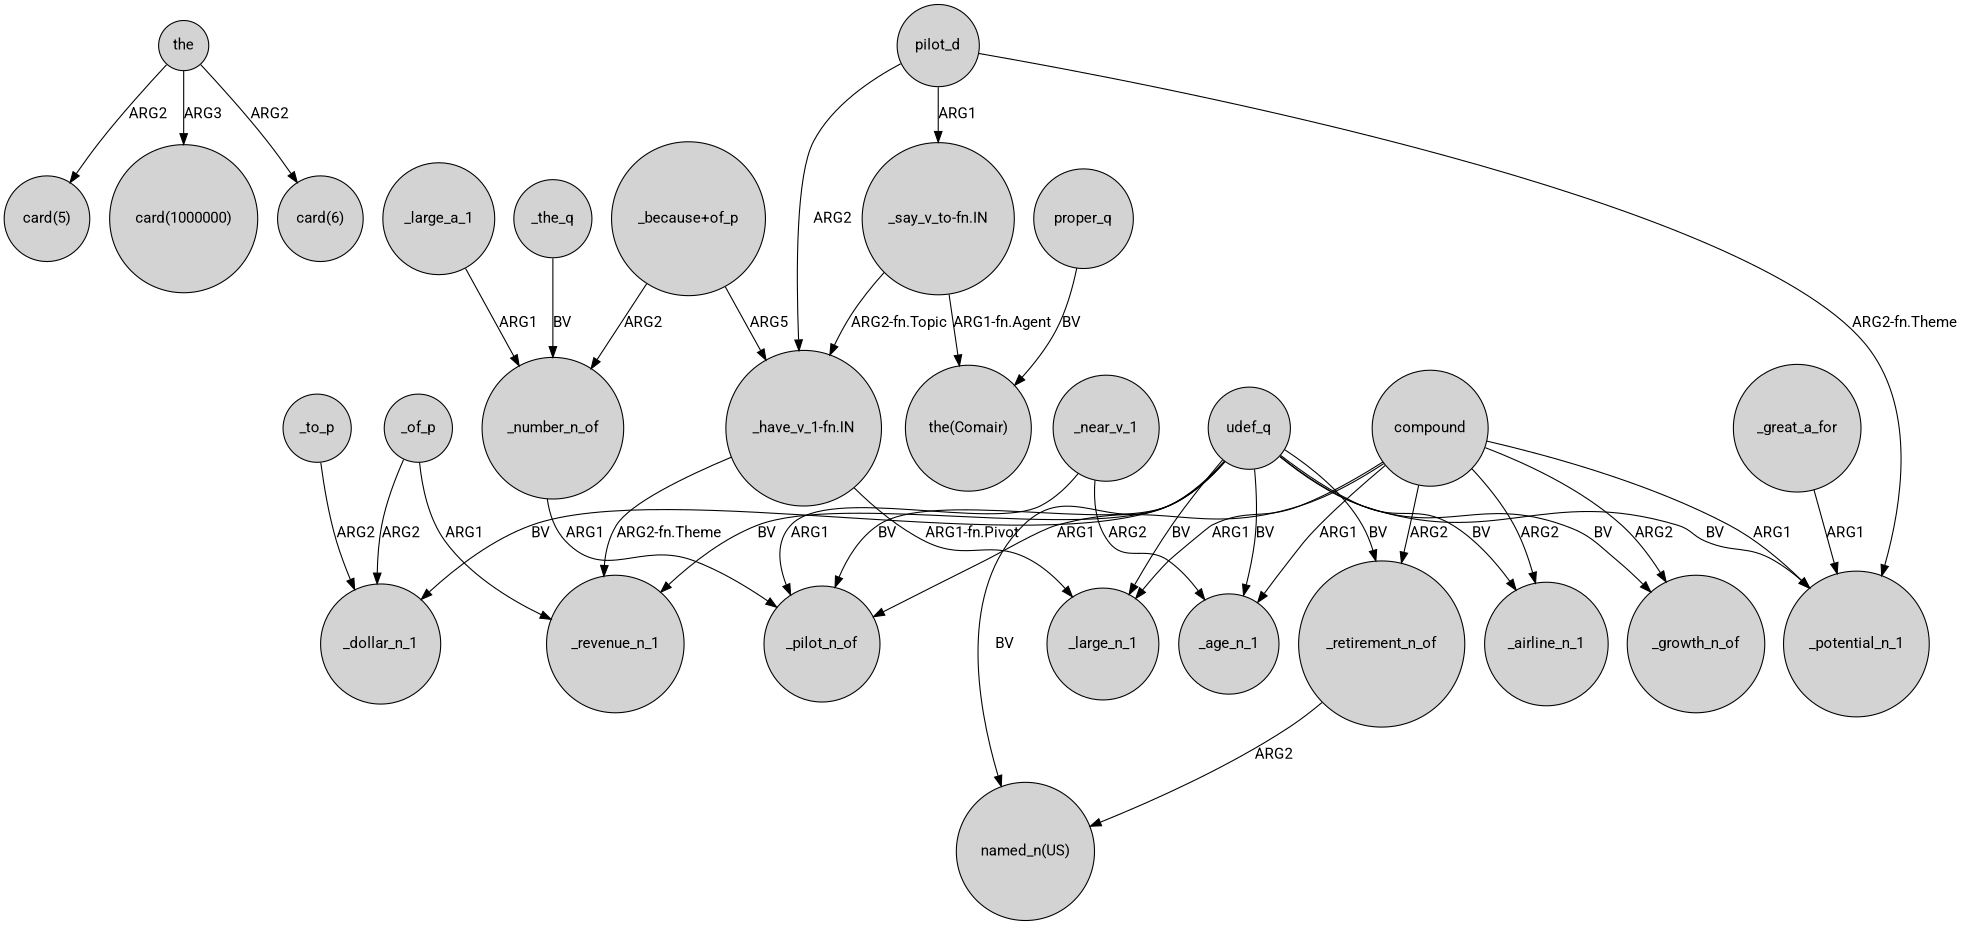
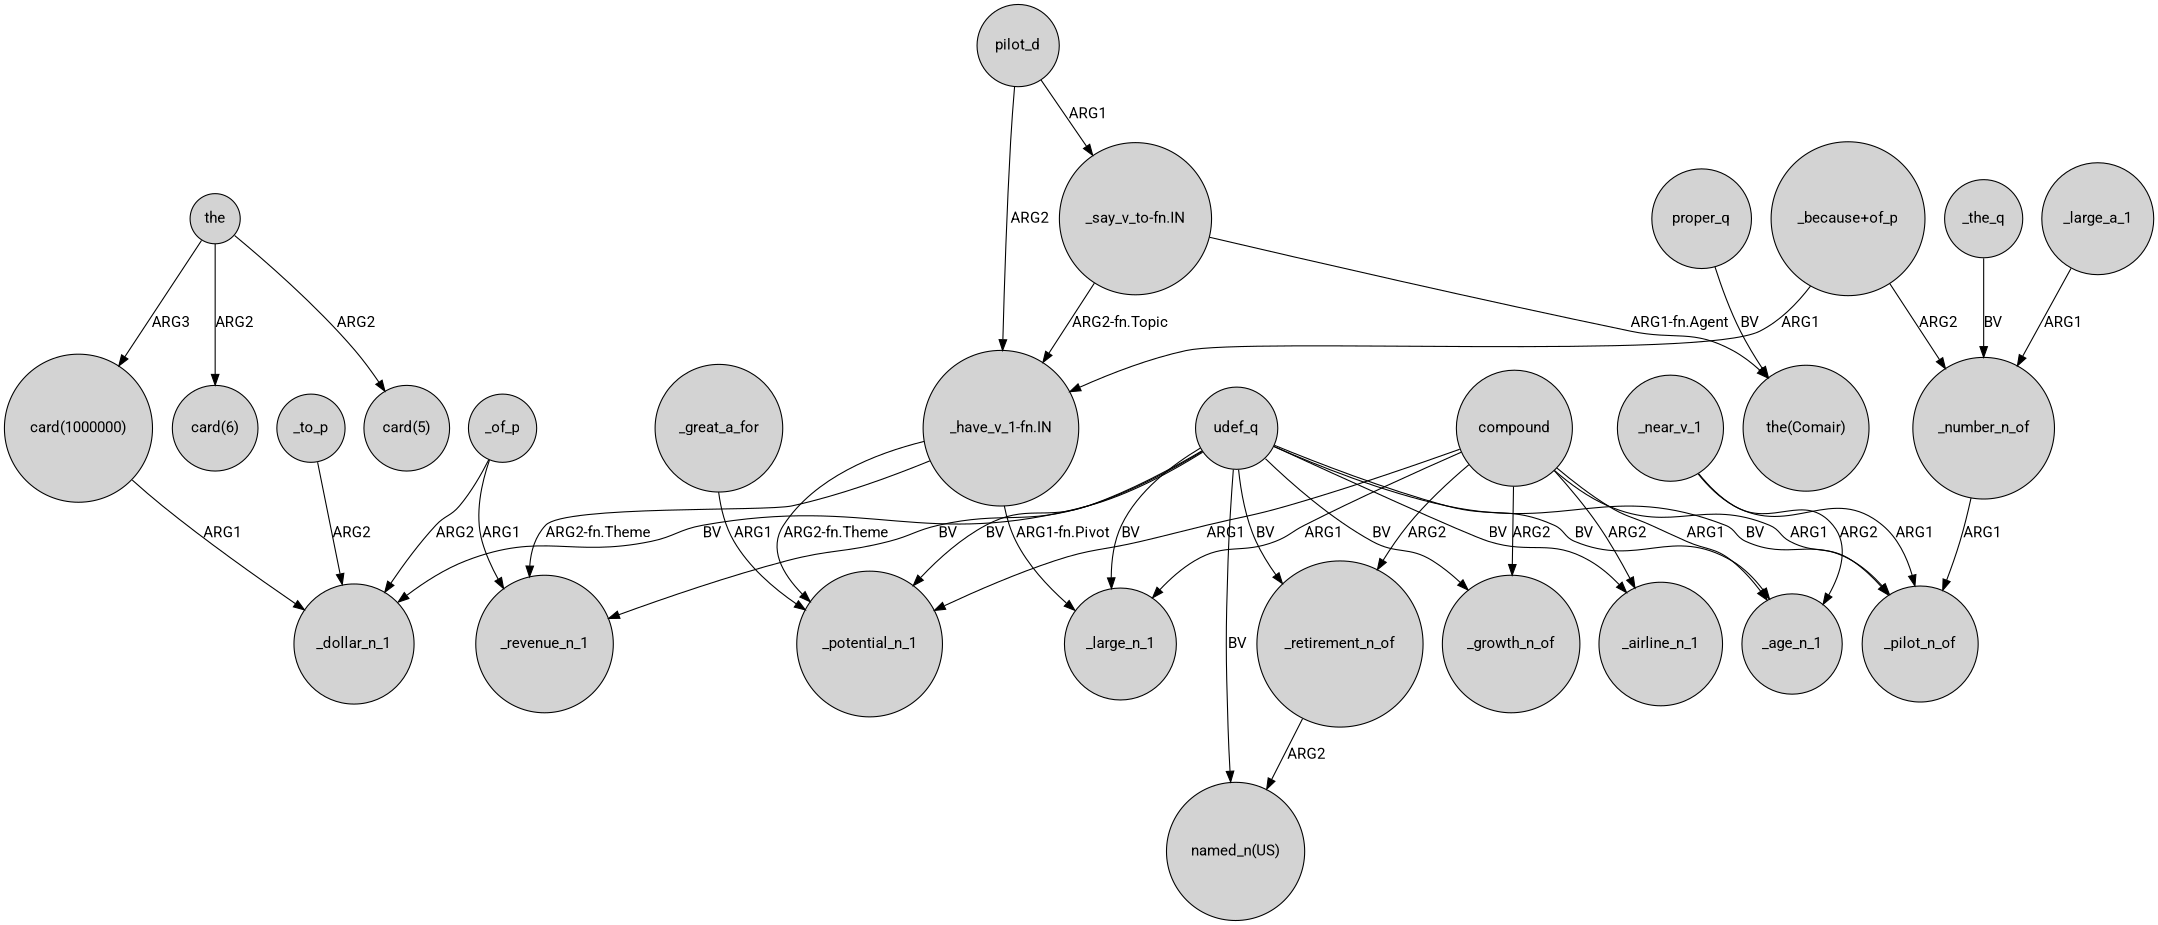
(1550, 187) -> (814, 492)
(769, 323) -> (1801, 323)
none -> (212, 544)
